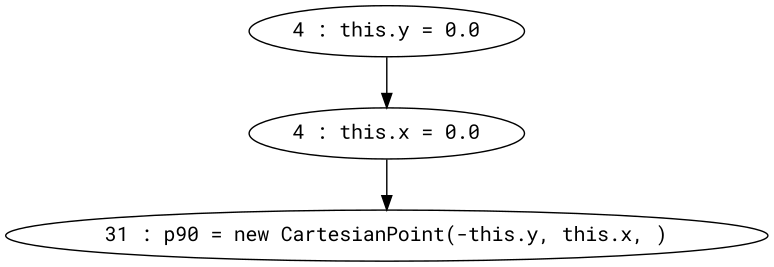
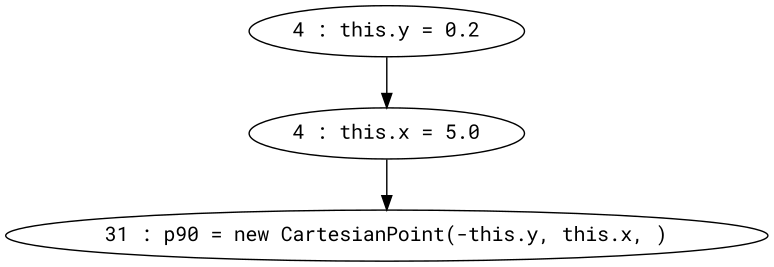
(387, 31) -> (387, 31)
(387, 133) -> (387, 133)
